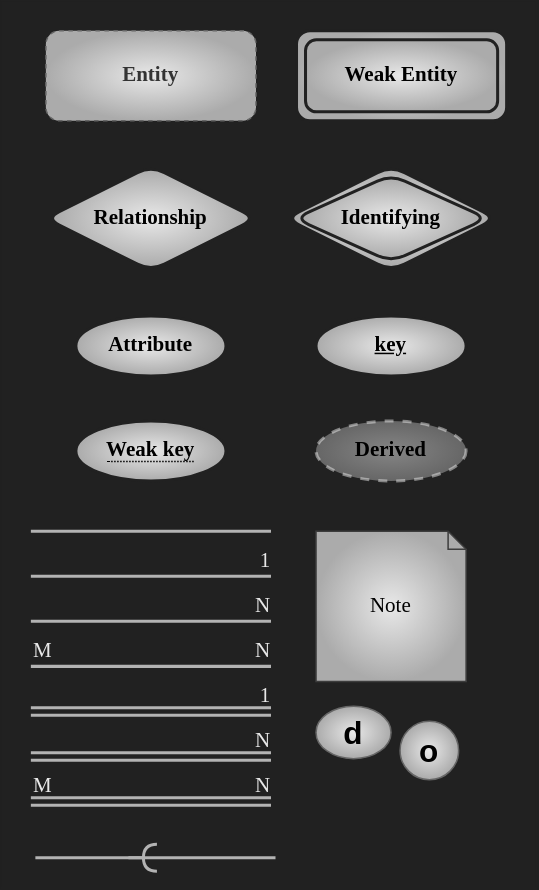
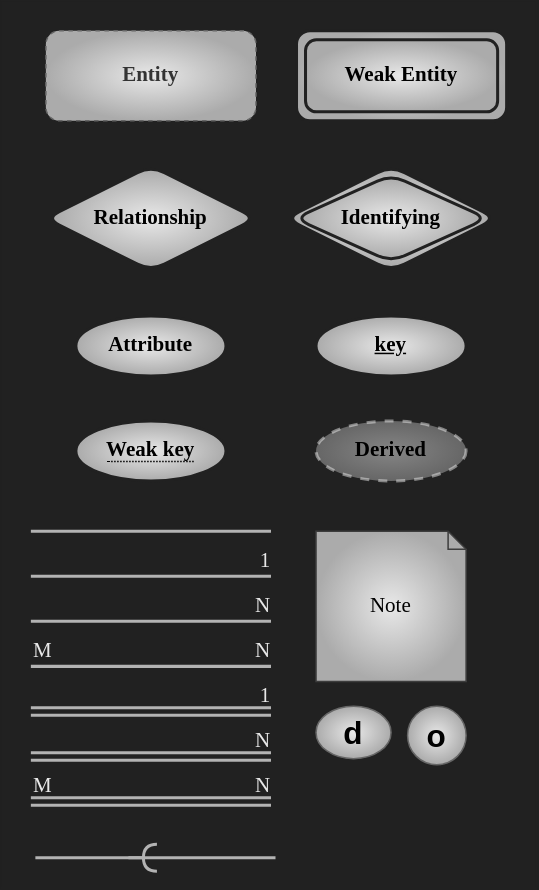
(429, 750) -> (437, 735)
